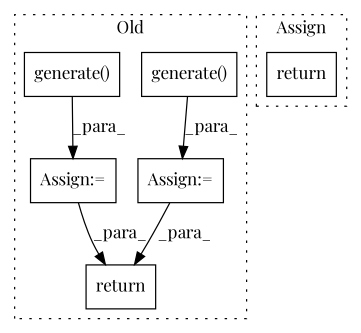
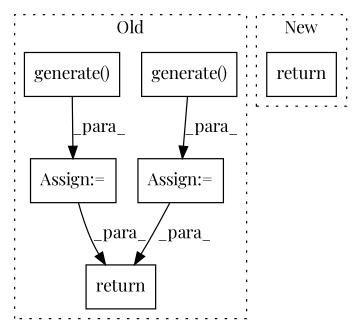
(302, 29) -> (302, 29)
